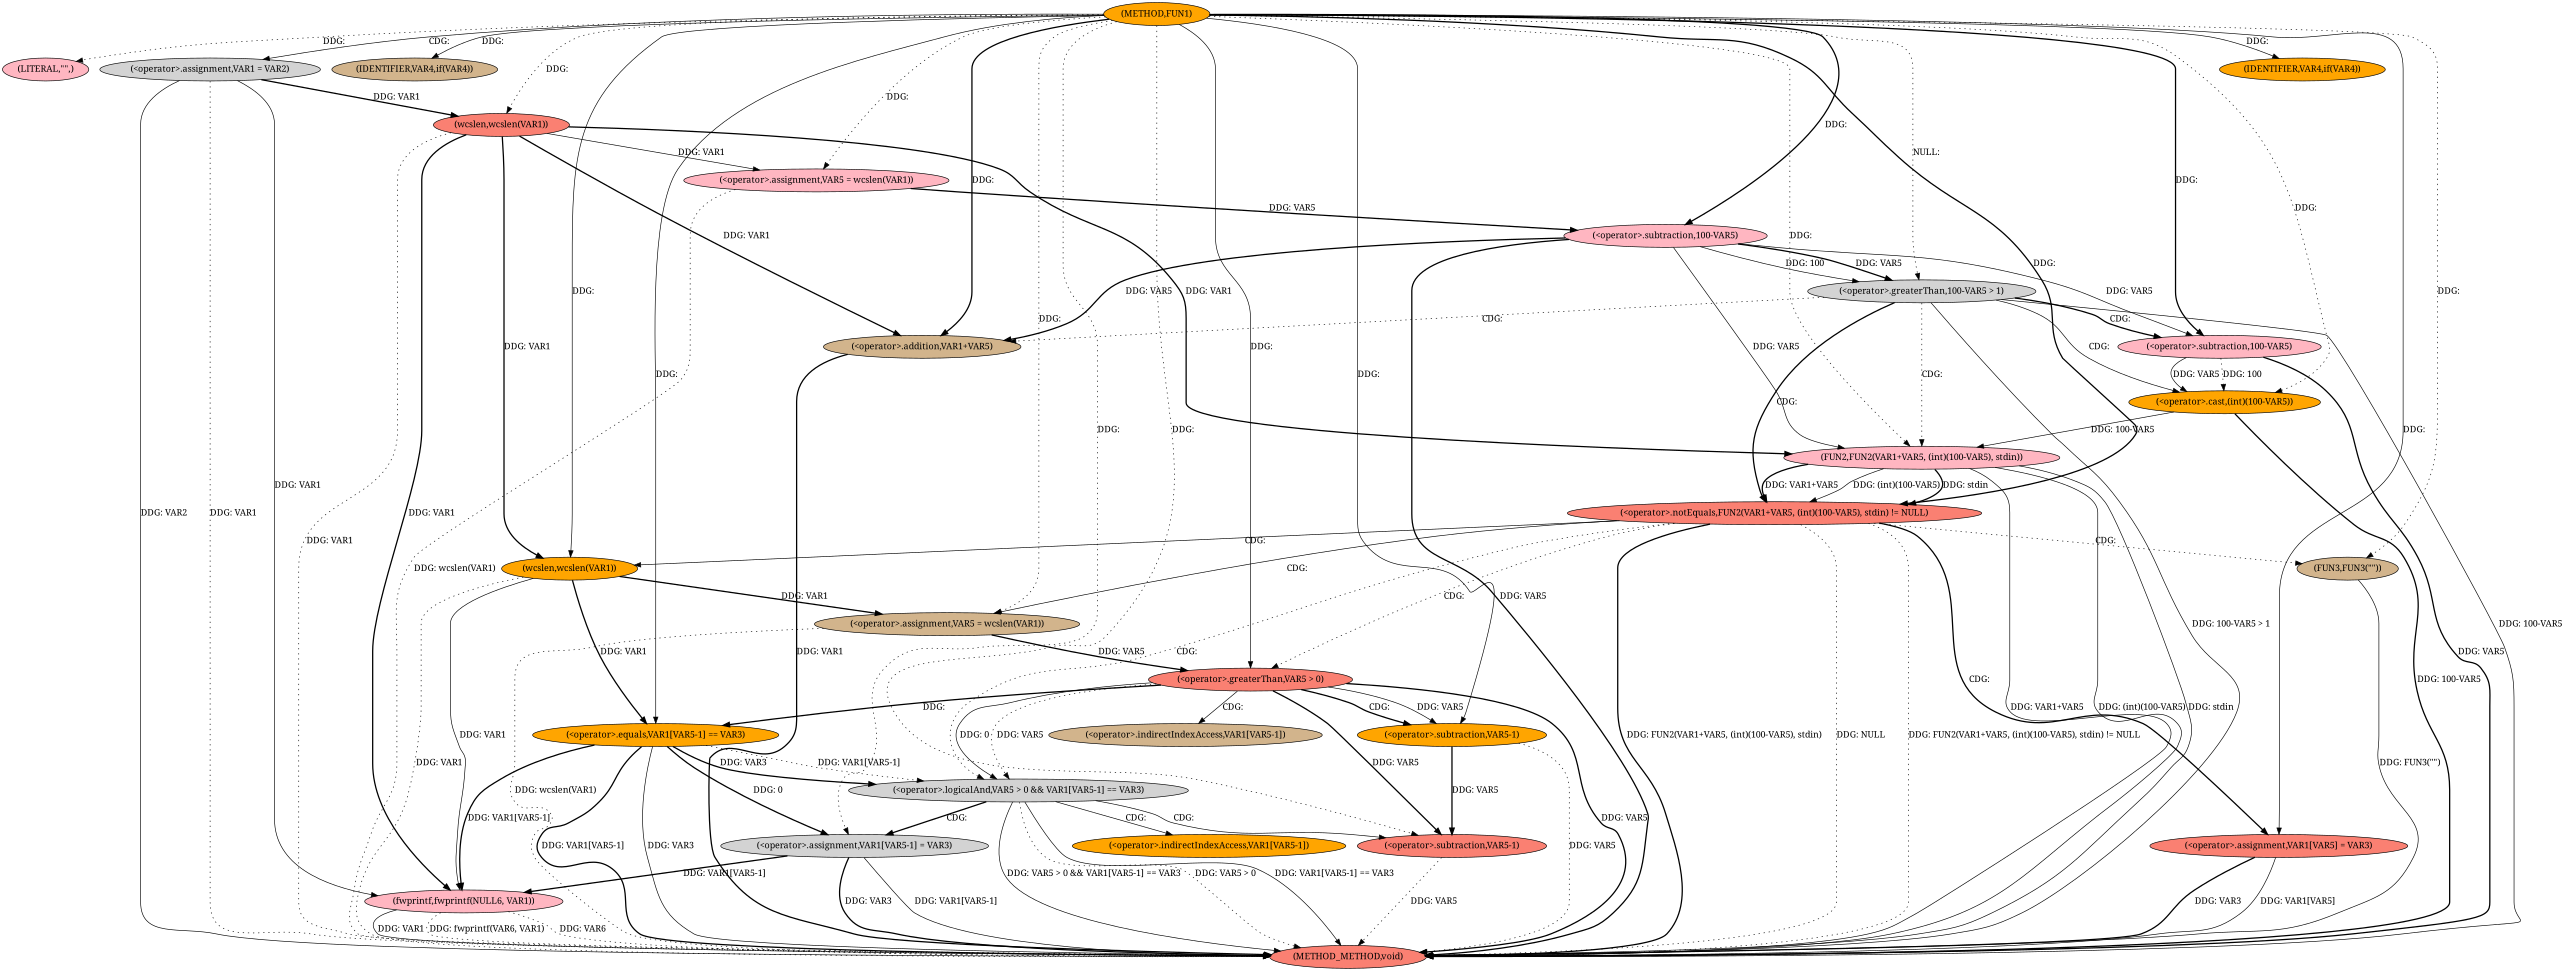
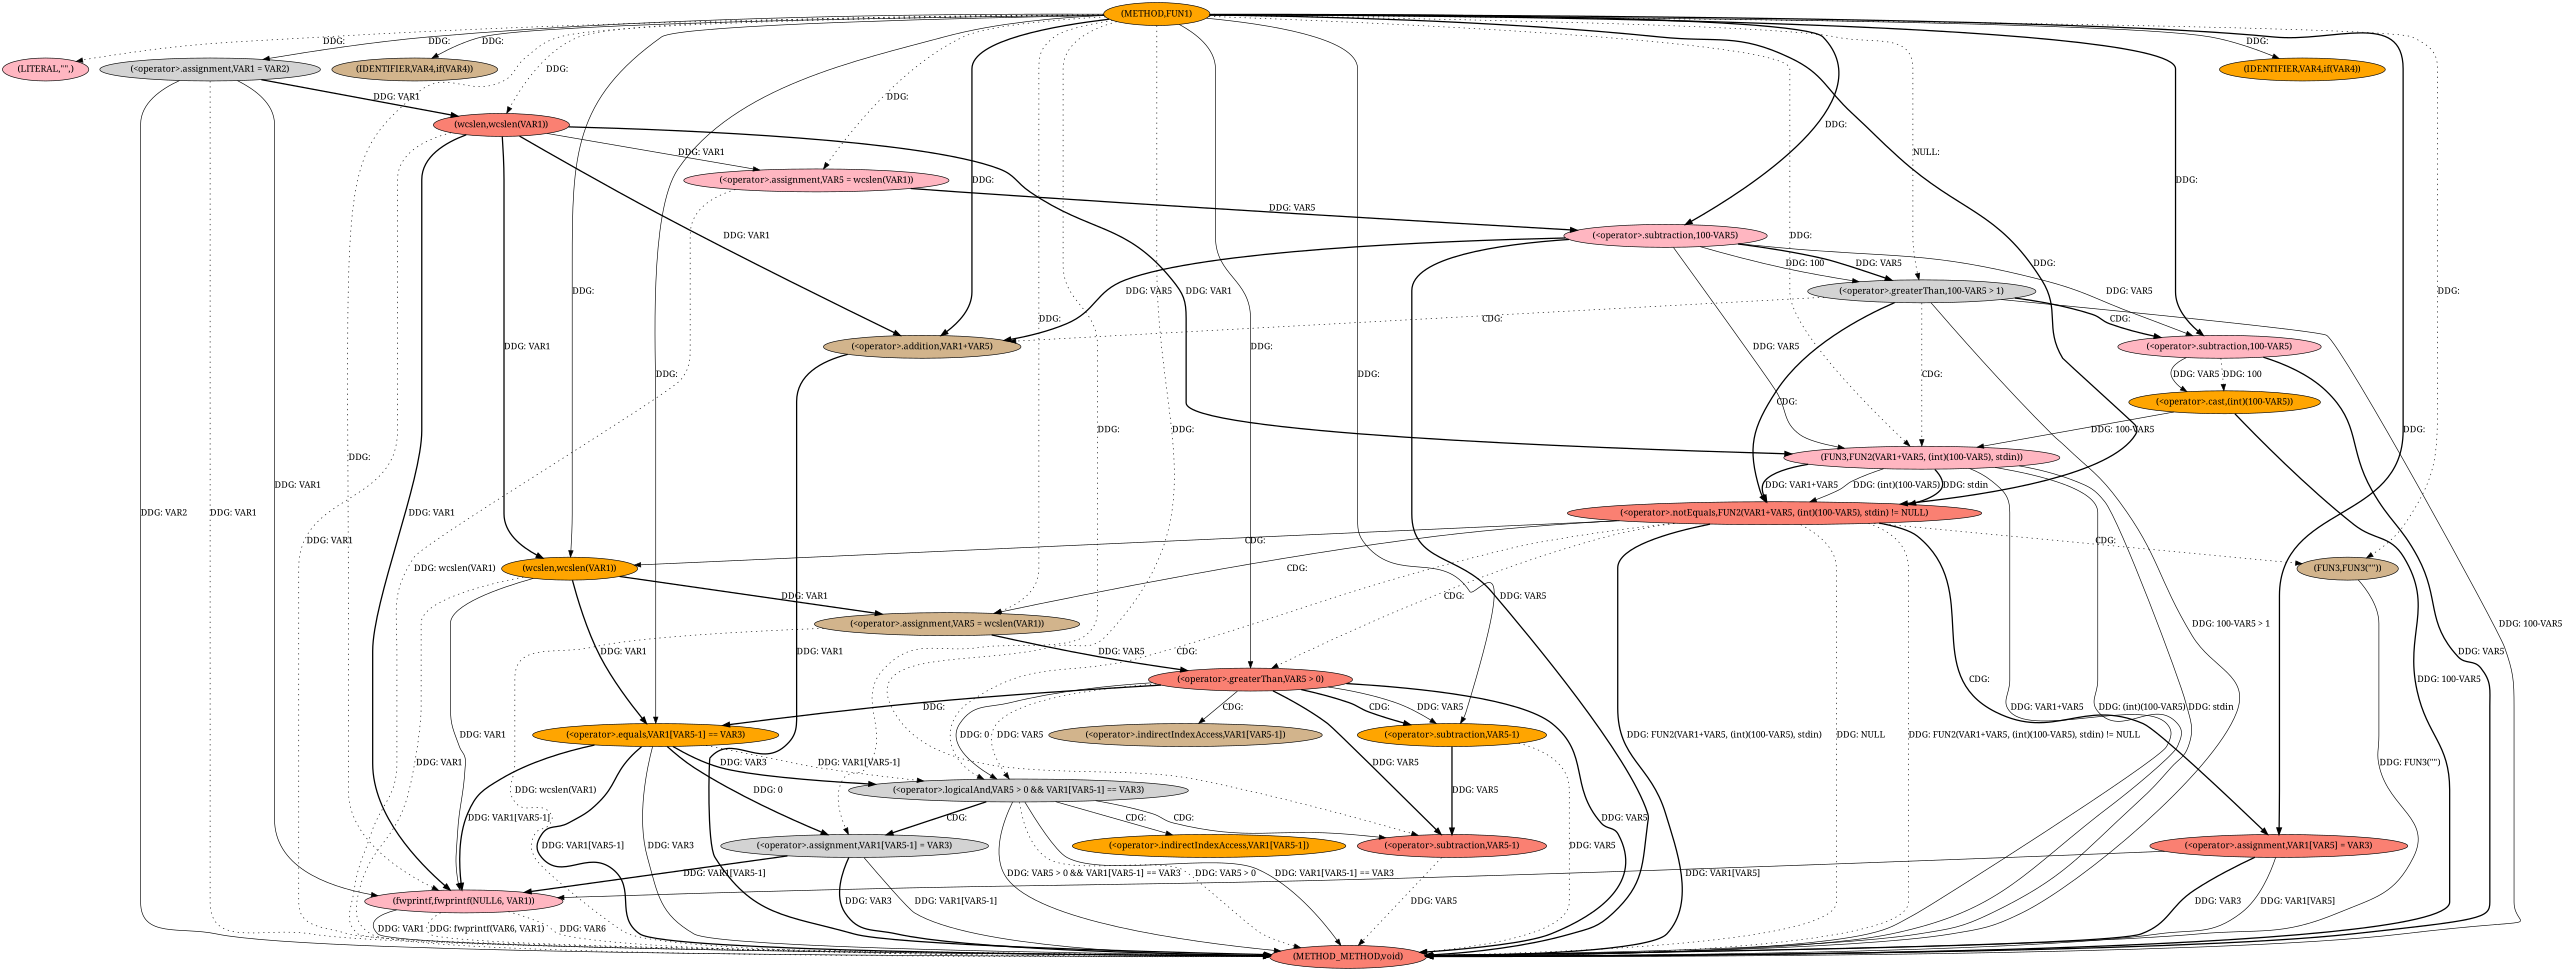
(1967, 29) -> (370, 147)
(2223, 33) -> (2223, 33)
(441, 42) -> (441, 42)
(2080, 352) -> none
(1922, 458) -> (1922, 458)
none -> (1364, 879)
